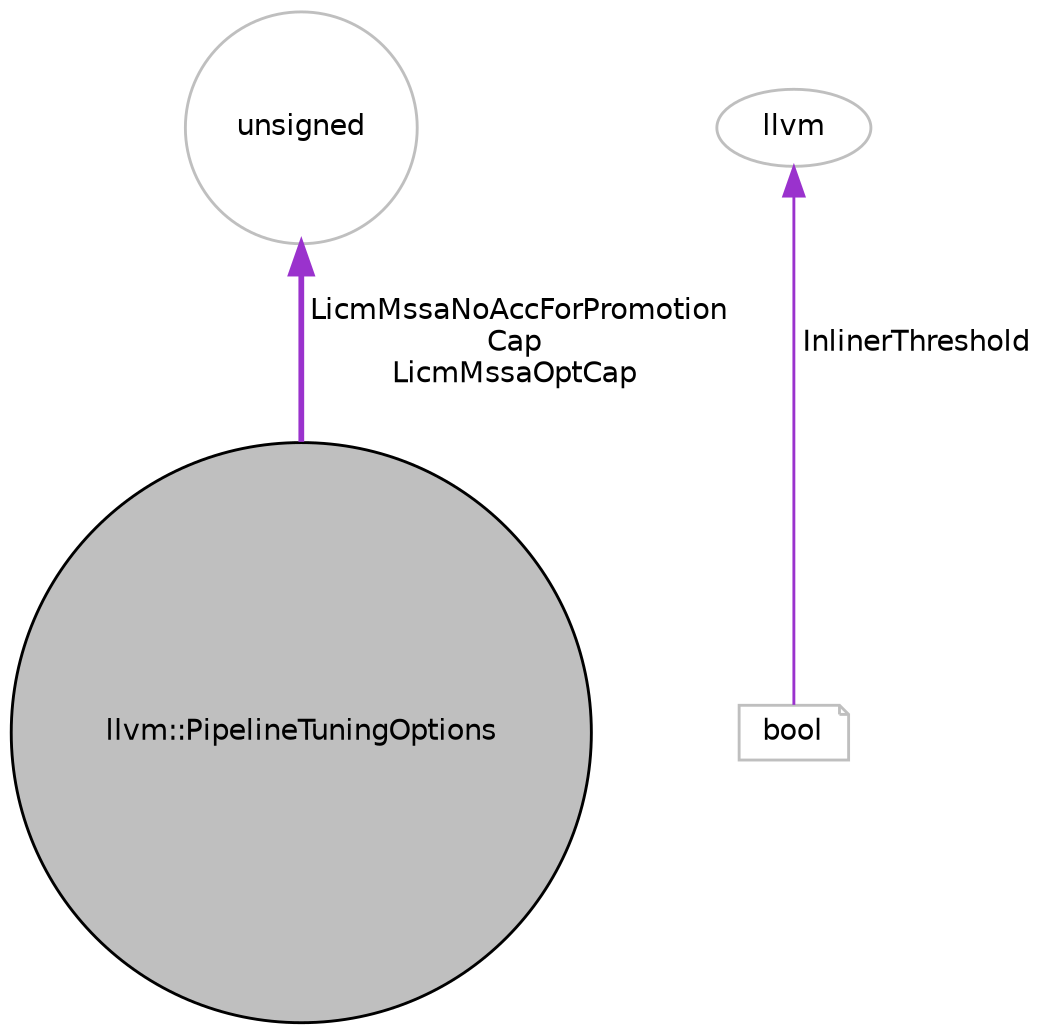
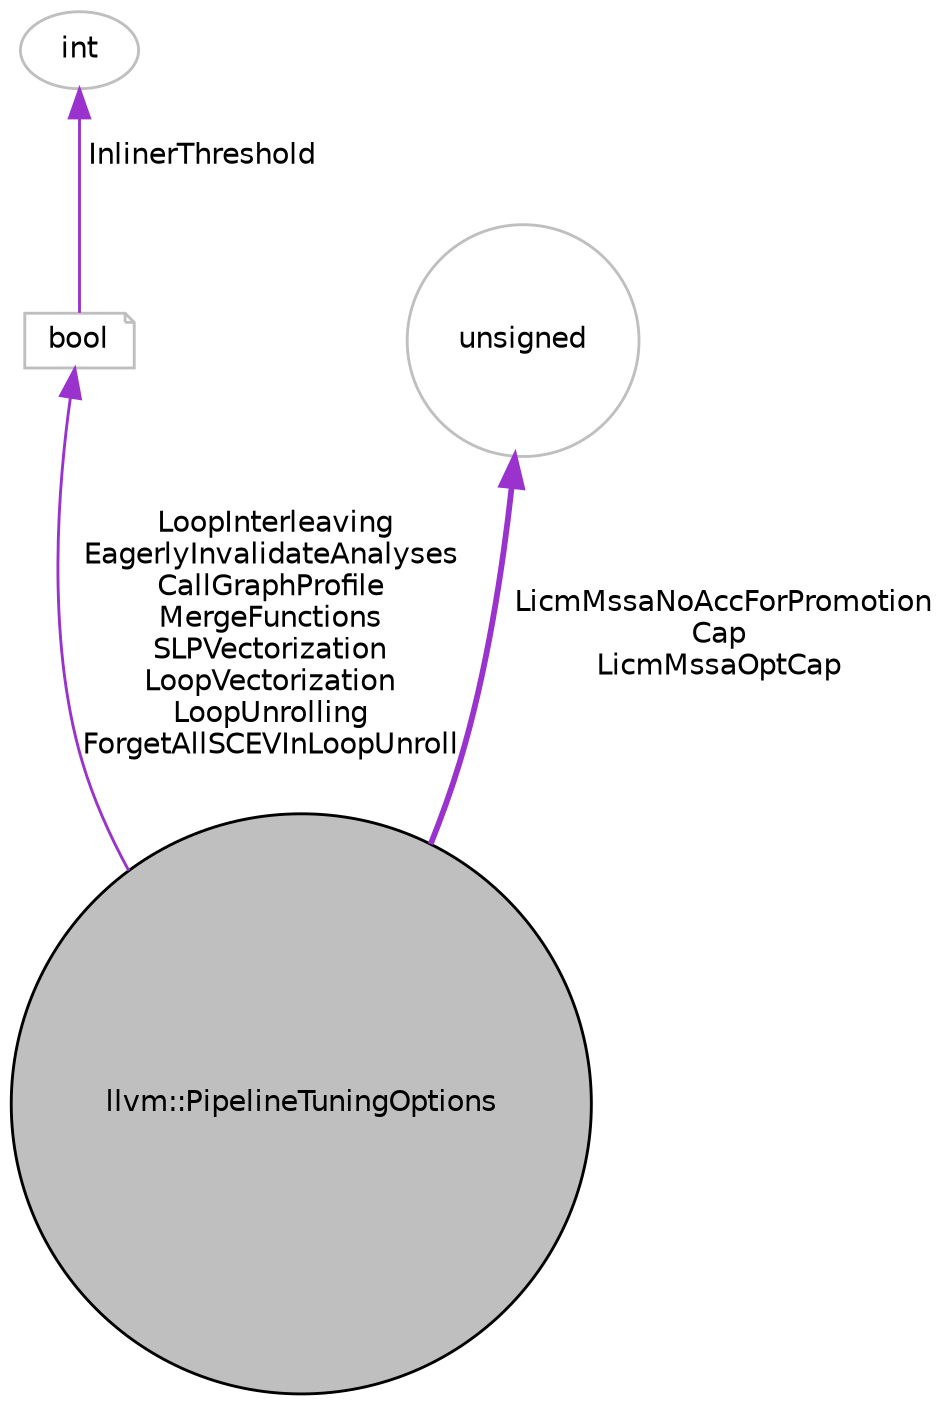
(794, 128) -> (79, 50)
none -> (61, 640)
